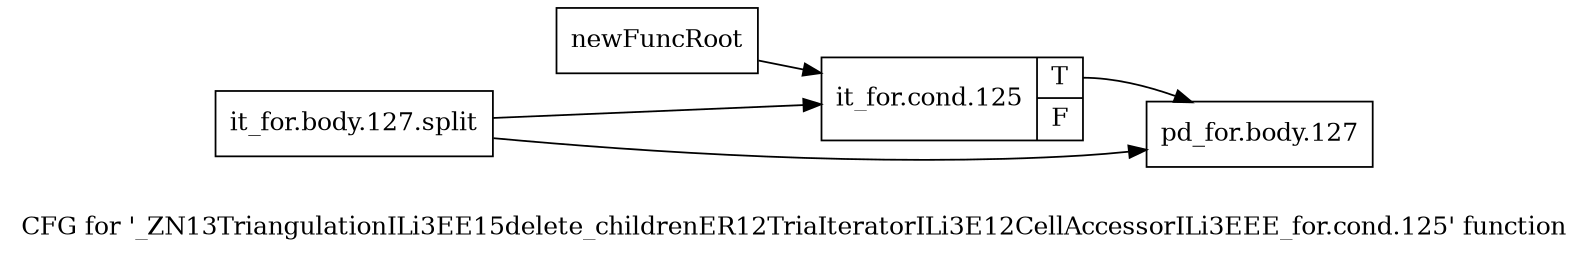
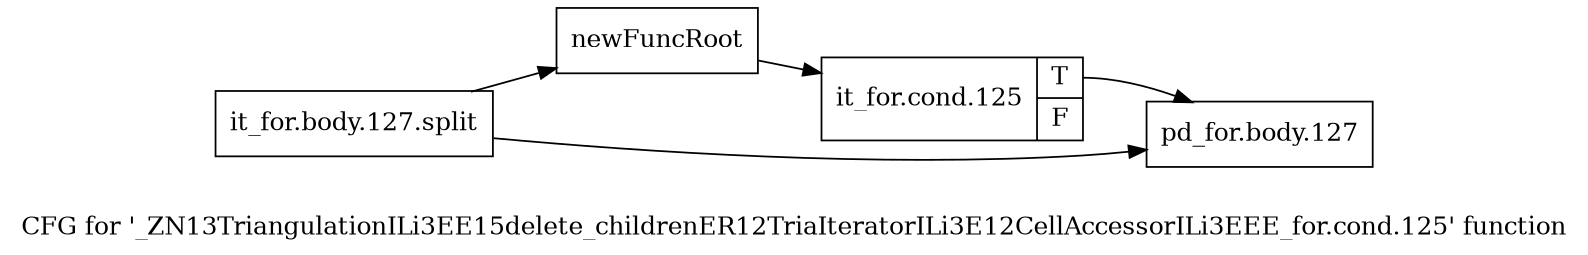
(648, 112) -> (505, 82)
